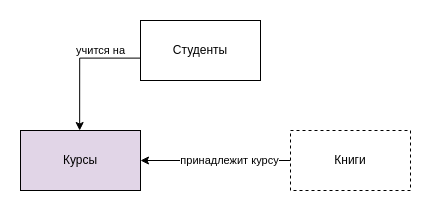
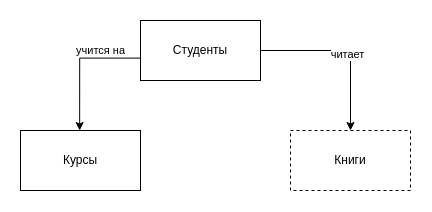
none -> (342, 51)
(81, 161) -> (81, 161)
(219, 161) -> none
